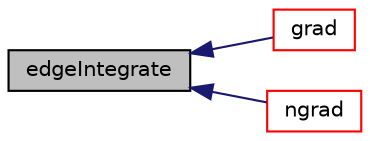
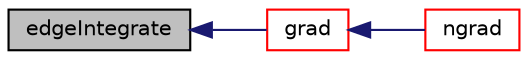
(239, 97) -> (398, 30)
